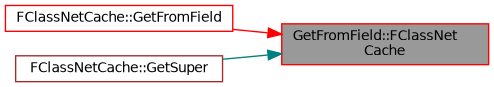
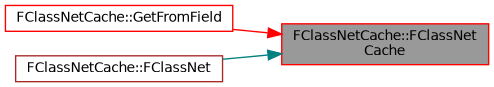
(385, 44) -> (385, 44)
(119, 69) -> (119, 69)
